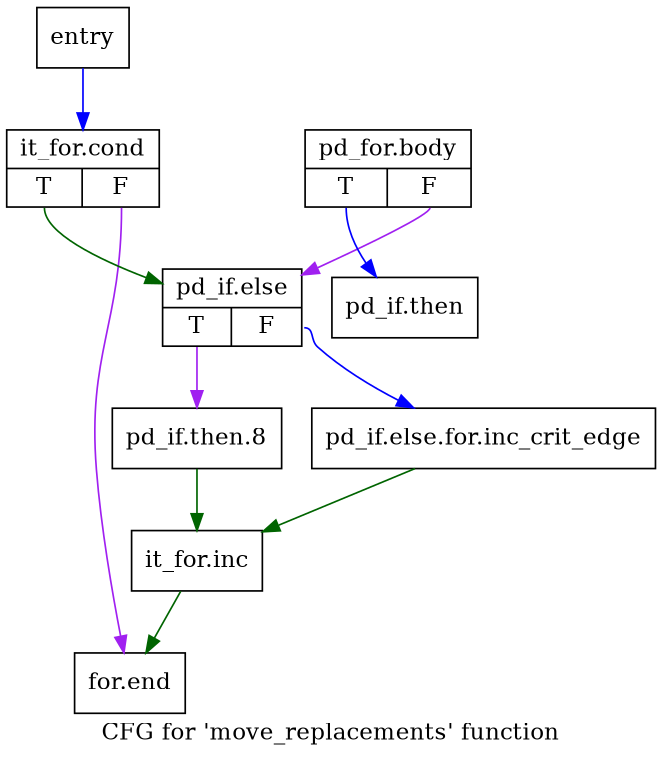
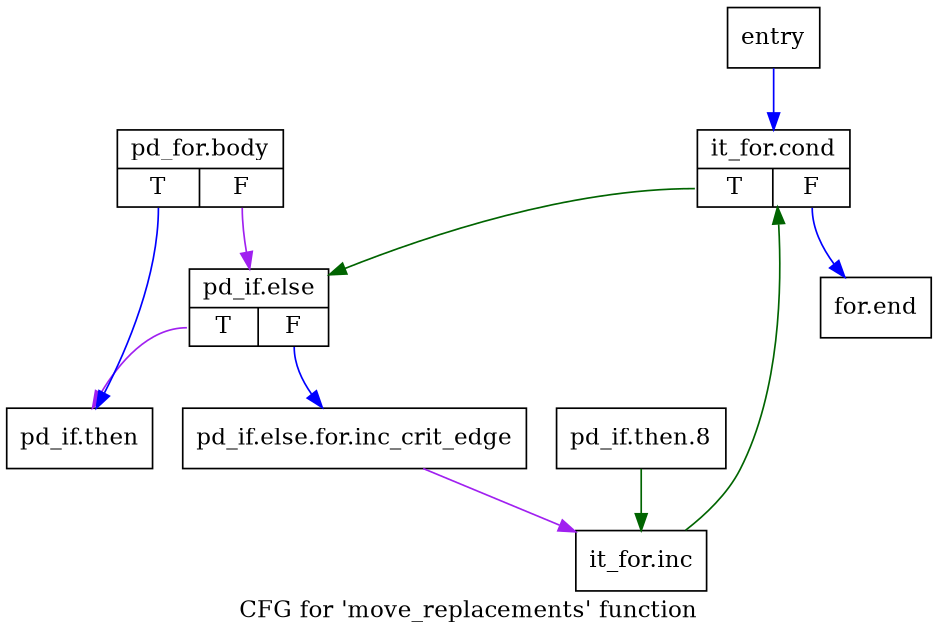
(197, 369) -> (136, 349)
(95, 422) -> (819, 238)
(347, 497) -> (491, 497)
(168, 615) -> (767, 390)
